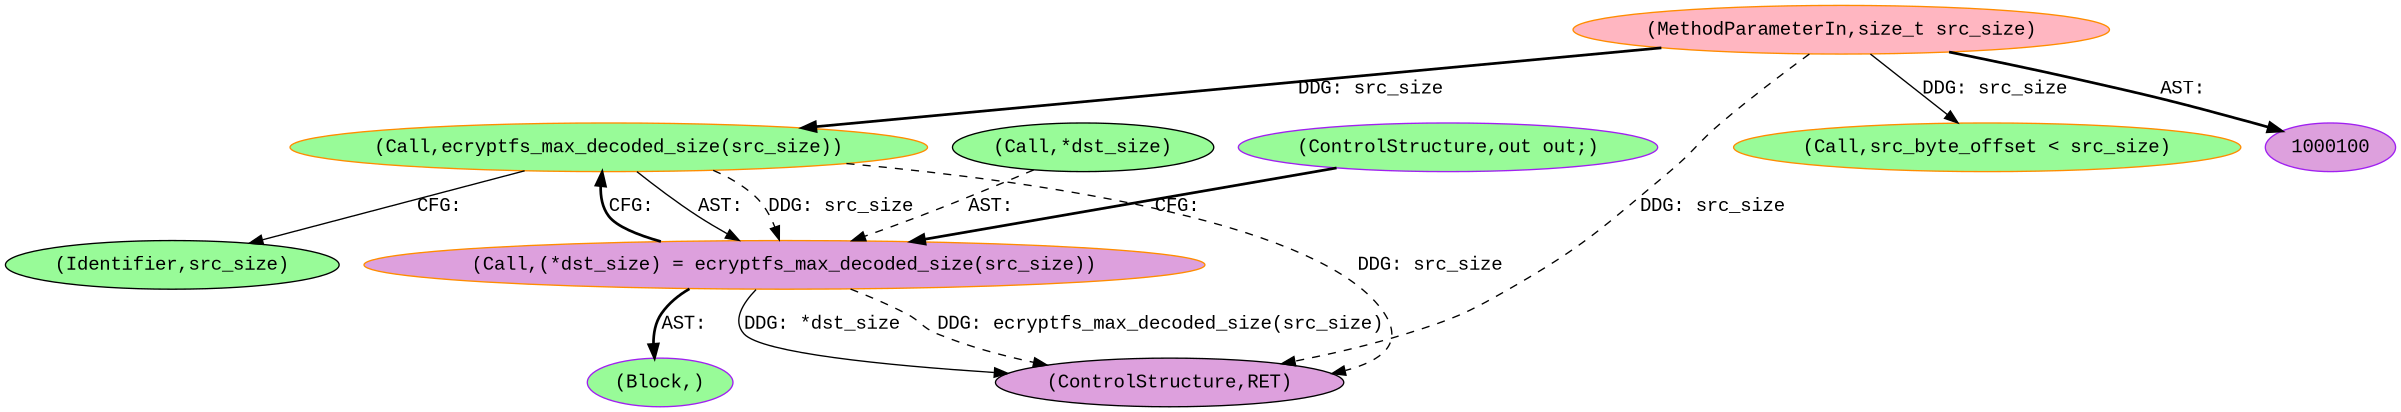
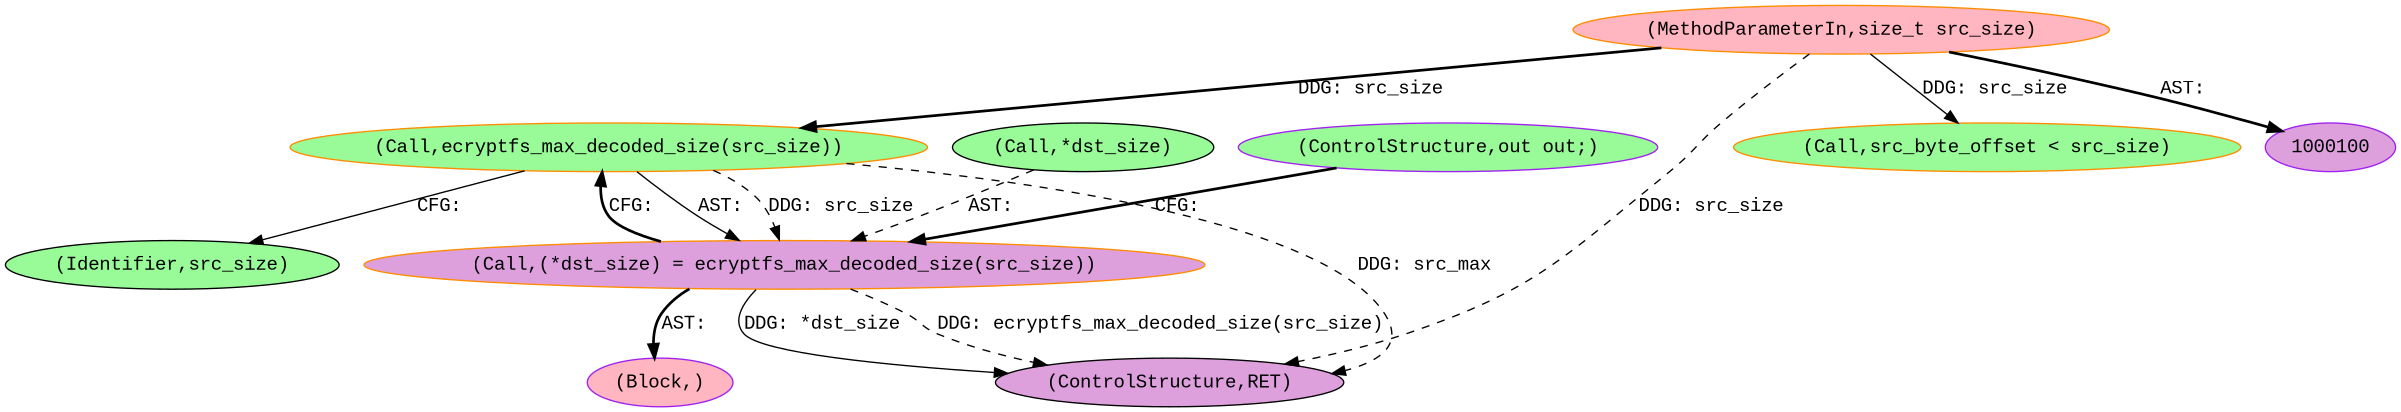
(1430, 265) -> (1425, 265)
(660, 382) -> (660, 382)
